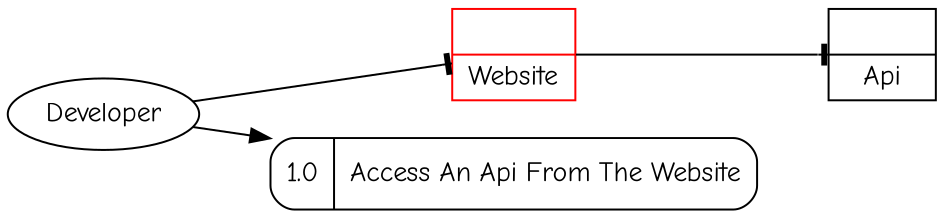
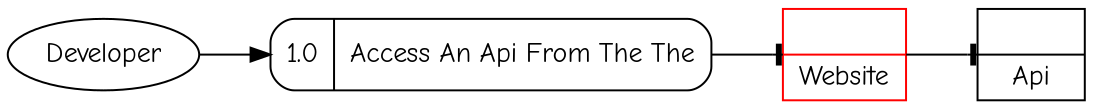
(318, 83) -> (742, 55)
(546, 173) -> (523, 54)
